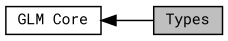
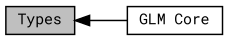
(135, 20) -> (109, 20)
